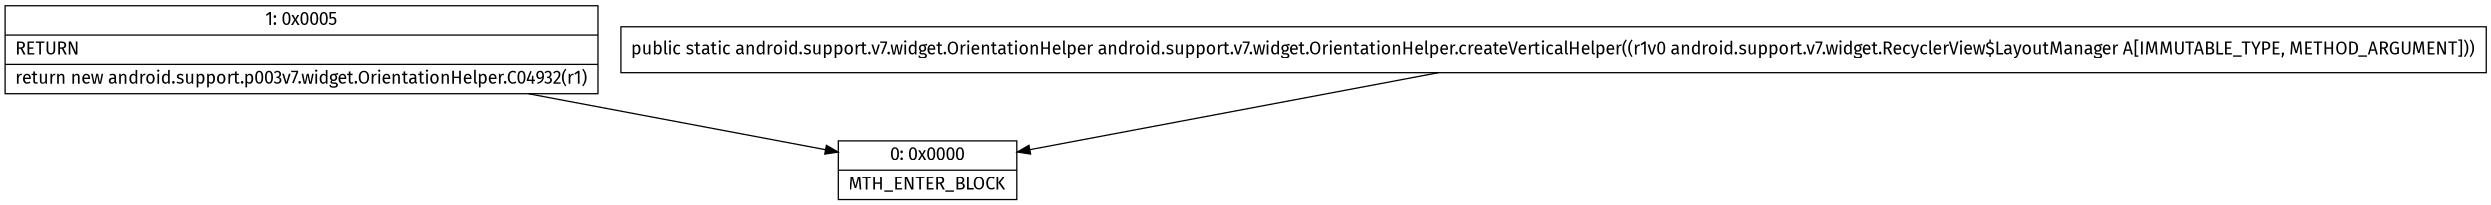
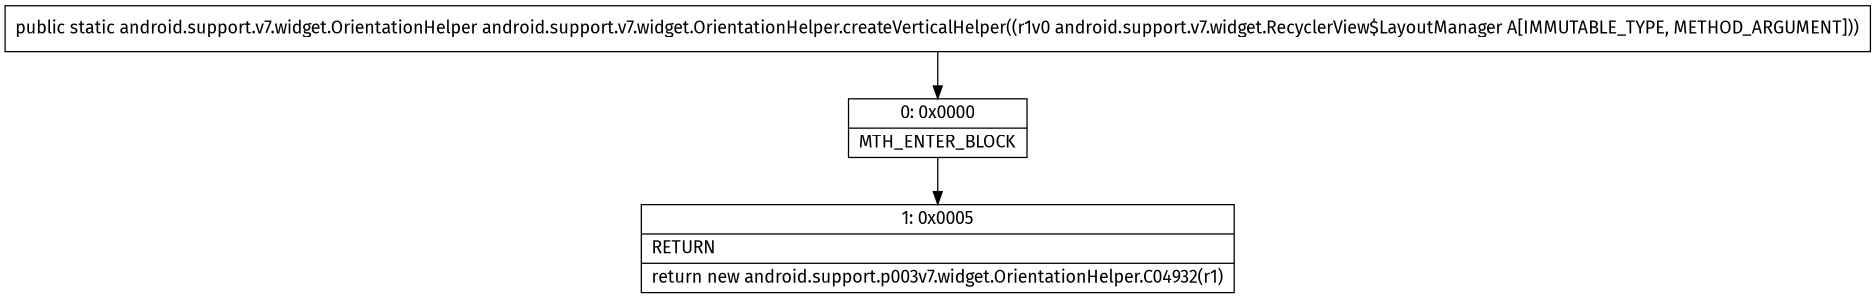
(677, 122) -> (938, 175)
